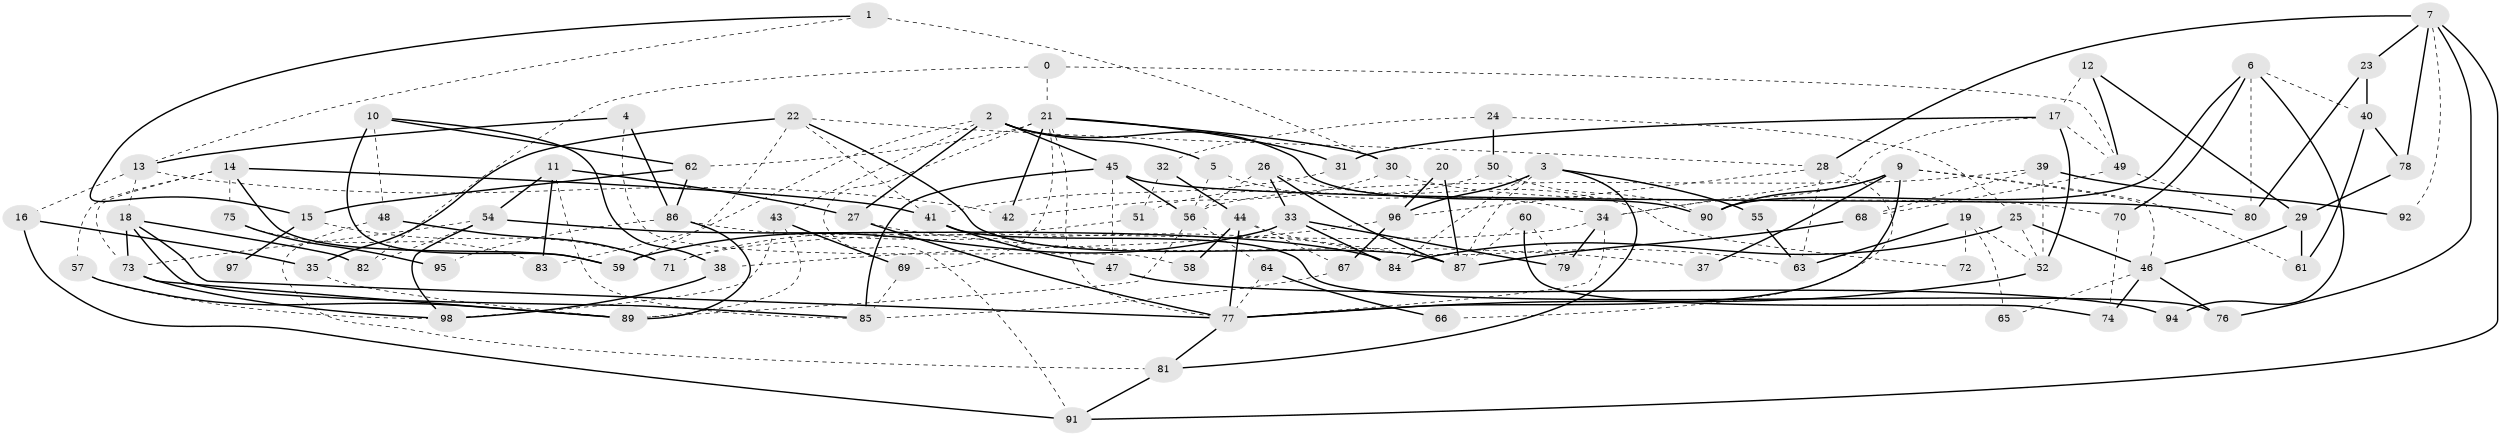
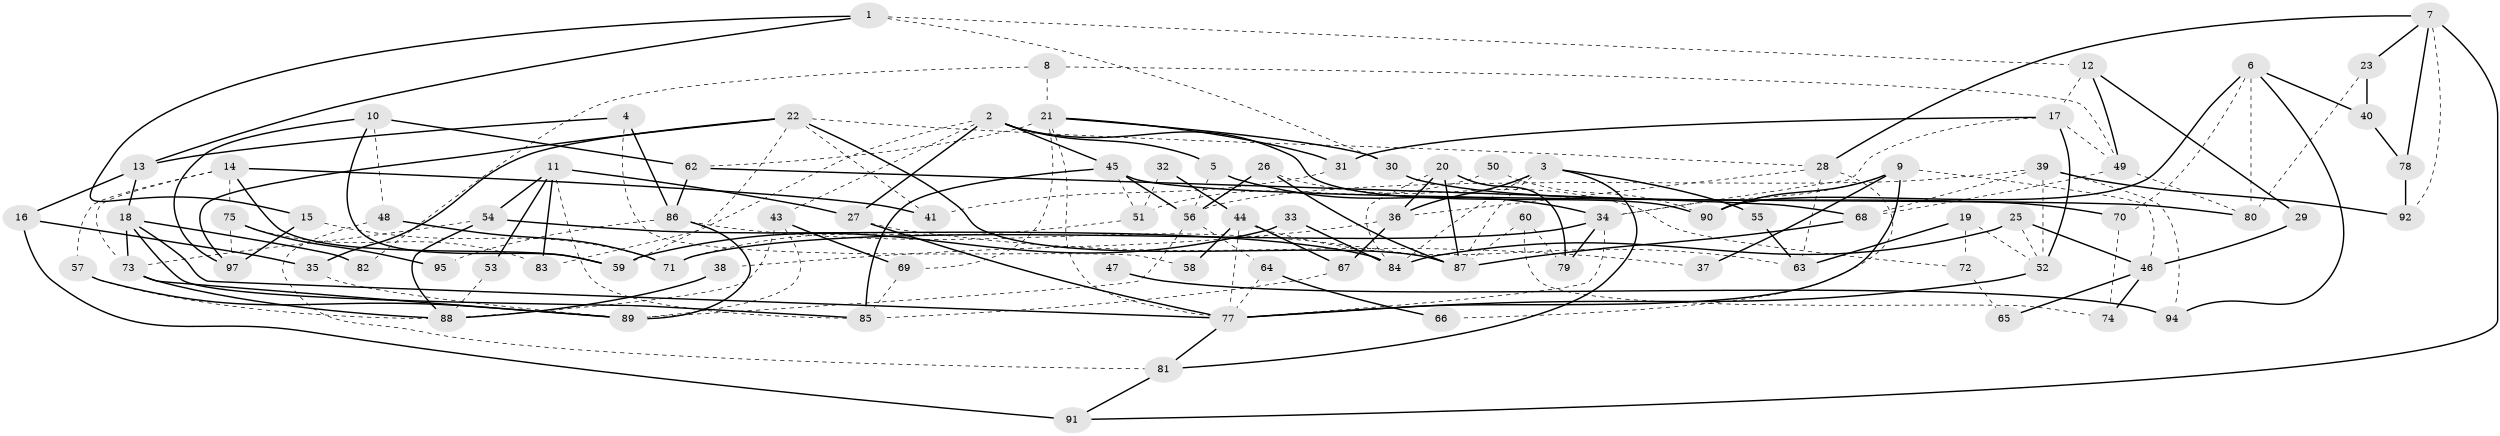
none -> (1479, 41)
(1047, 66) -> (1047, 66)
(500, 73) -> (500, 73)
(2309, 91) -> (2309, 91)
(1493, 117) -> none
(2306, 145) -> (2306, 145)
(2199, 152) -> (2199, 152)
(581, 156) -> (219, 147)
none -> (458, 157)
(507, 188) -> (1306, 187)
(80, 193) -> (80, 193)
(132, 193) -> (132, 193)
(1227, 193) -> (1227, 193)
(1278, 193) -> none
(2354, 193) -> (2406, 193)
(1406, 198) -> (1406, 198)
(1754, 200) -> (1754, 200)
none -> (1373, 203)
none -> (2166, 214)
(1112, 216) -> (1124, 189)
(1008, 218) -> none
(1395, 218) -> (1395, 218)
(1361, 238) -> (1361, 238)
none -> (231, 243)
(426, 243) -> none
(1292, 243) -> (1292, 243)
(1434, 244) -> (1556, 211)
(870, 248) -> none
(1020, 248) -> none
(1995, 266) -> (1982, 290)
none -> (491, 268)
(1234, 268) -> (1234, 268)
(2302, 268) -> none
(2076, 294) -> (2076, 294)
(1787, 305) -> (1787, 305)
(447, 319) -> (447, 319)
(2223, 319) -> none
